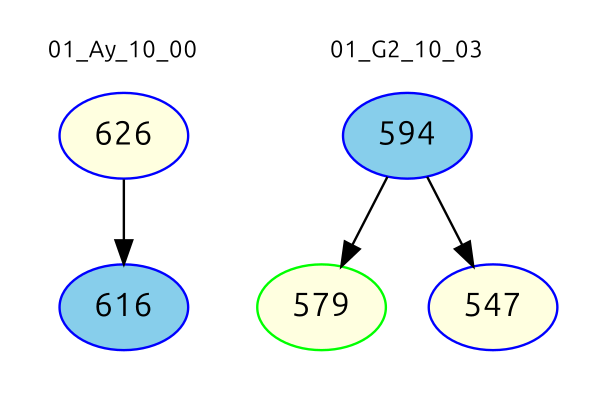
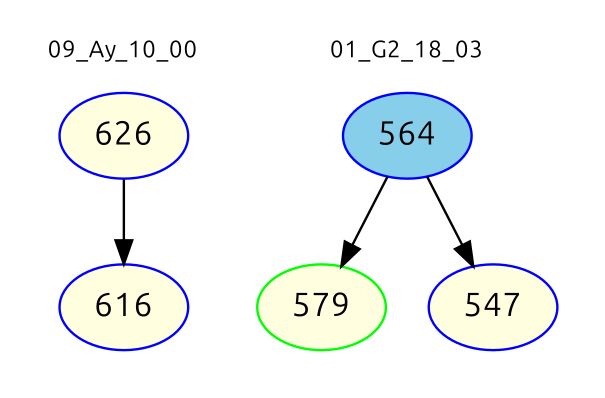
(124, 51) -> (124, 51)
(407, 51) -> (407, 51)
(407, 136) -> (407, 136)
(124, 307) -> (124, 307)
